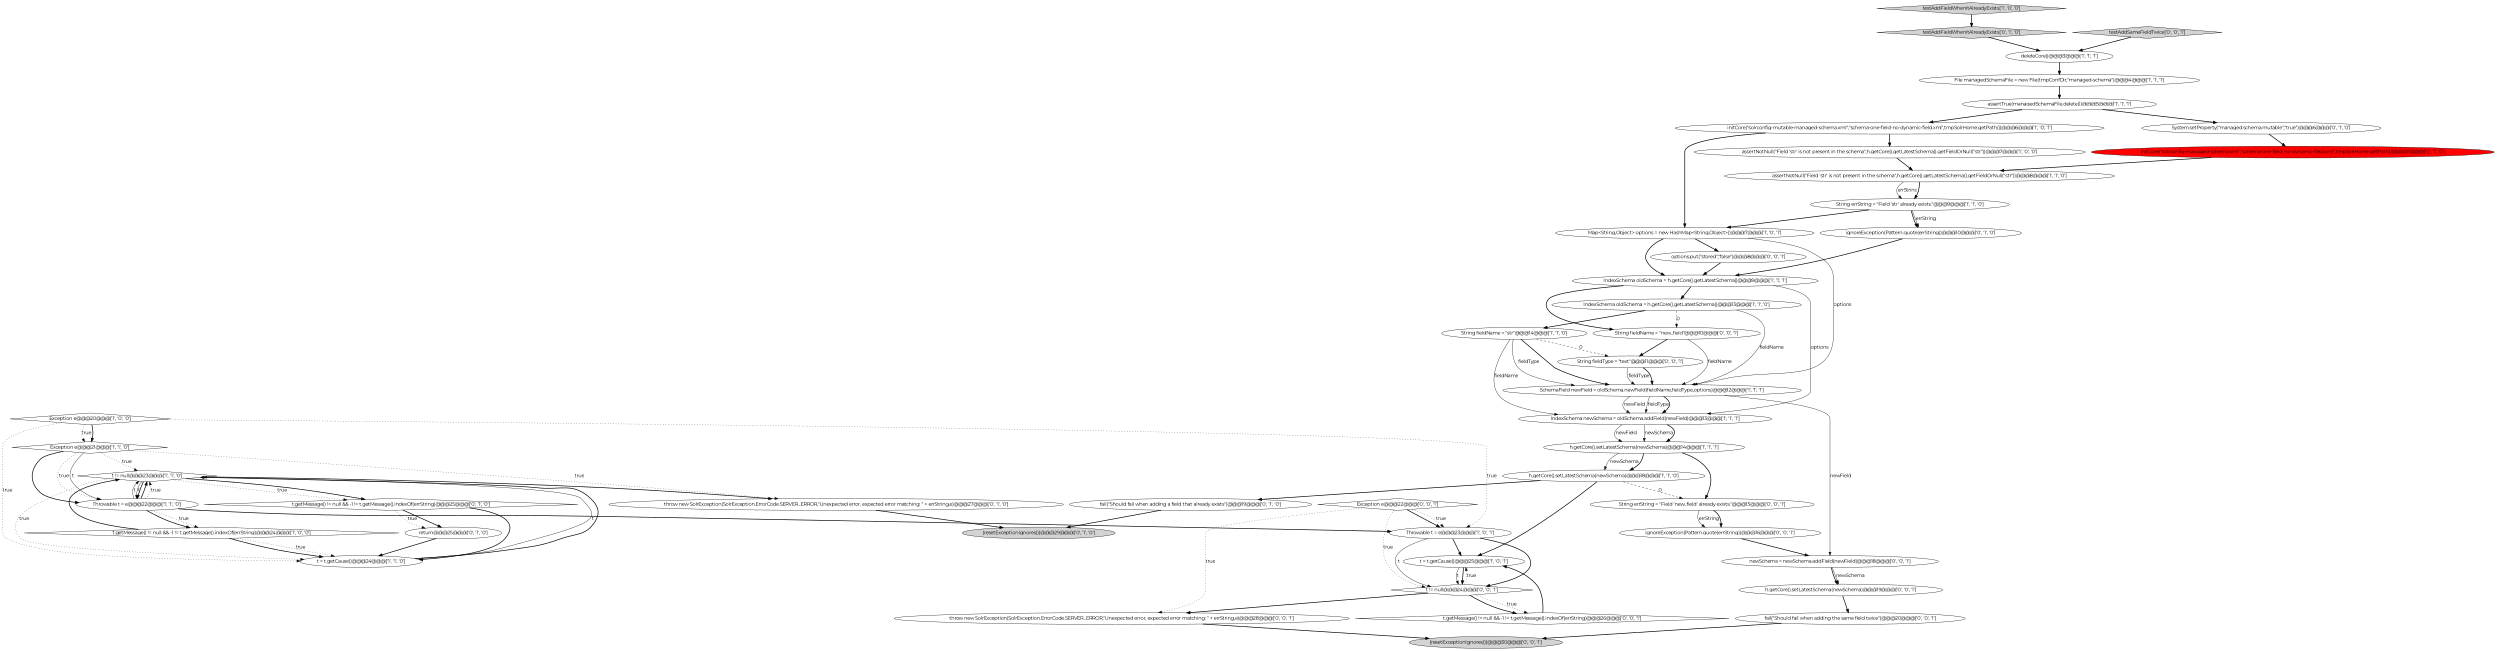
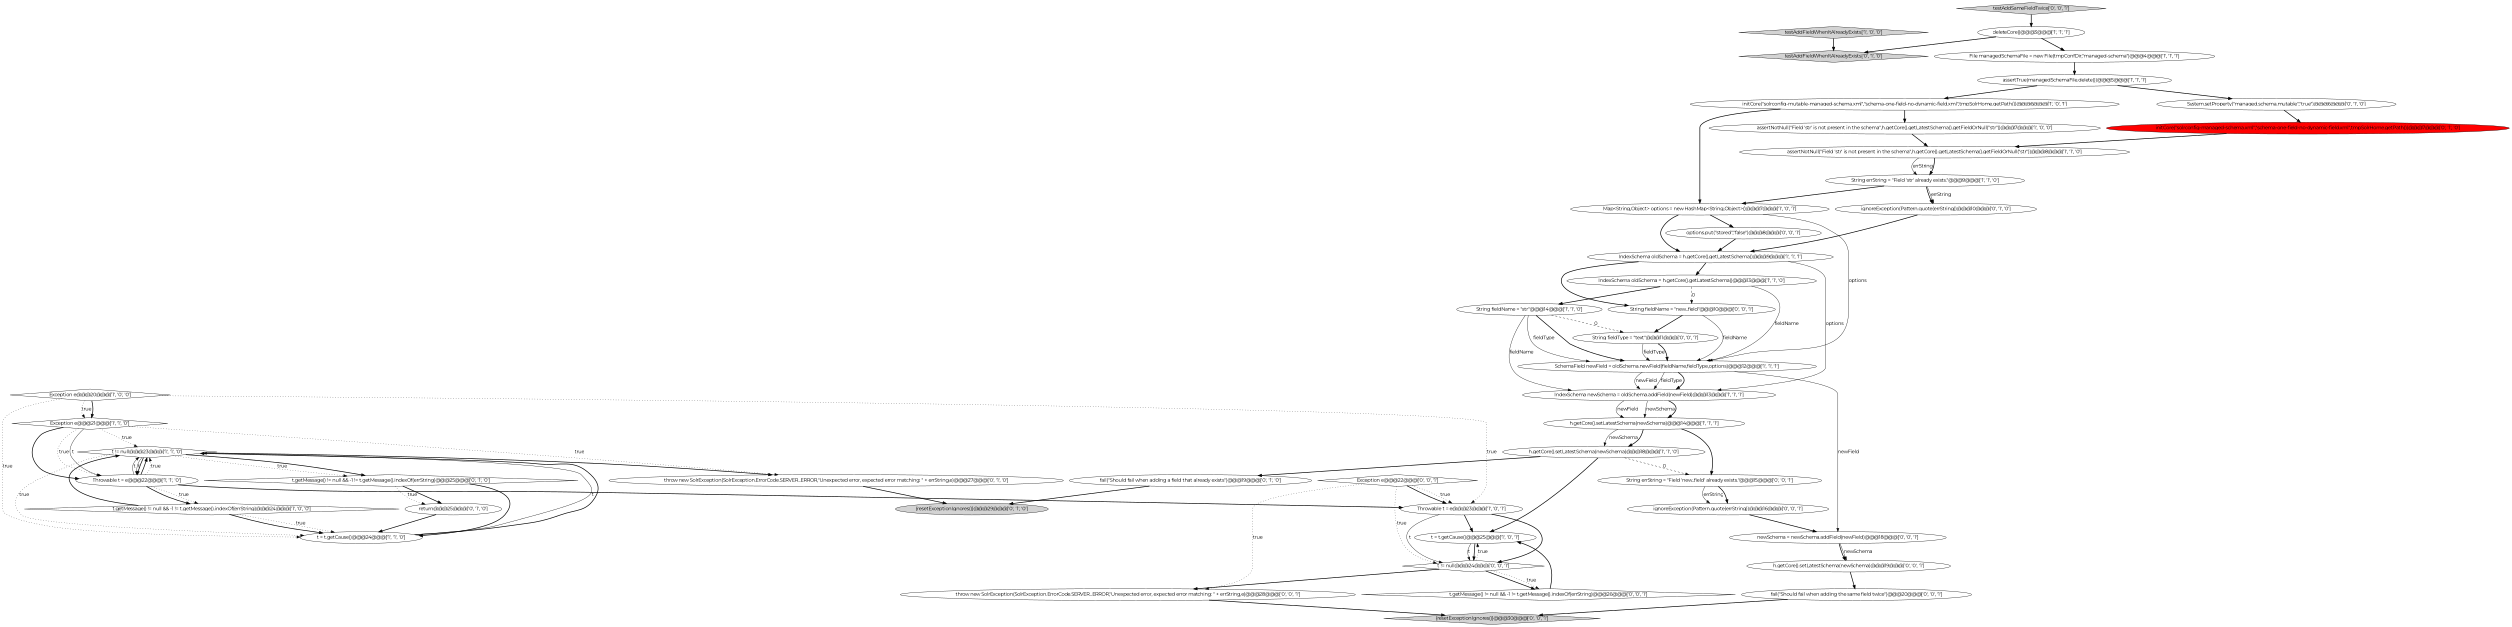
(2013, 44) -> (1932, 44)
(1486, 642) -> (1492, 619)
